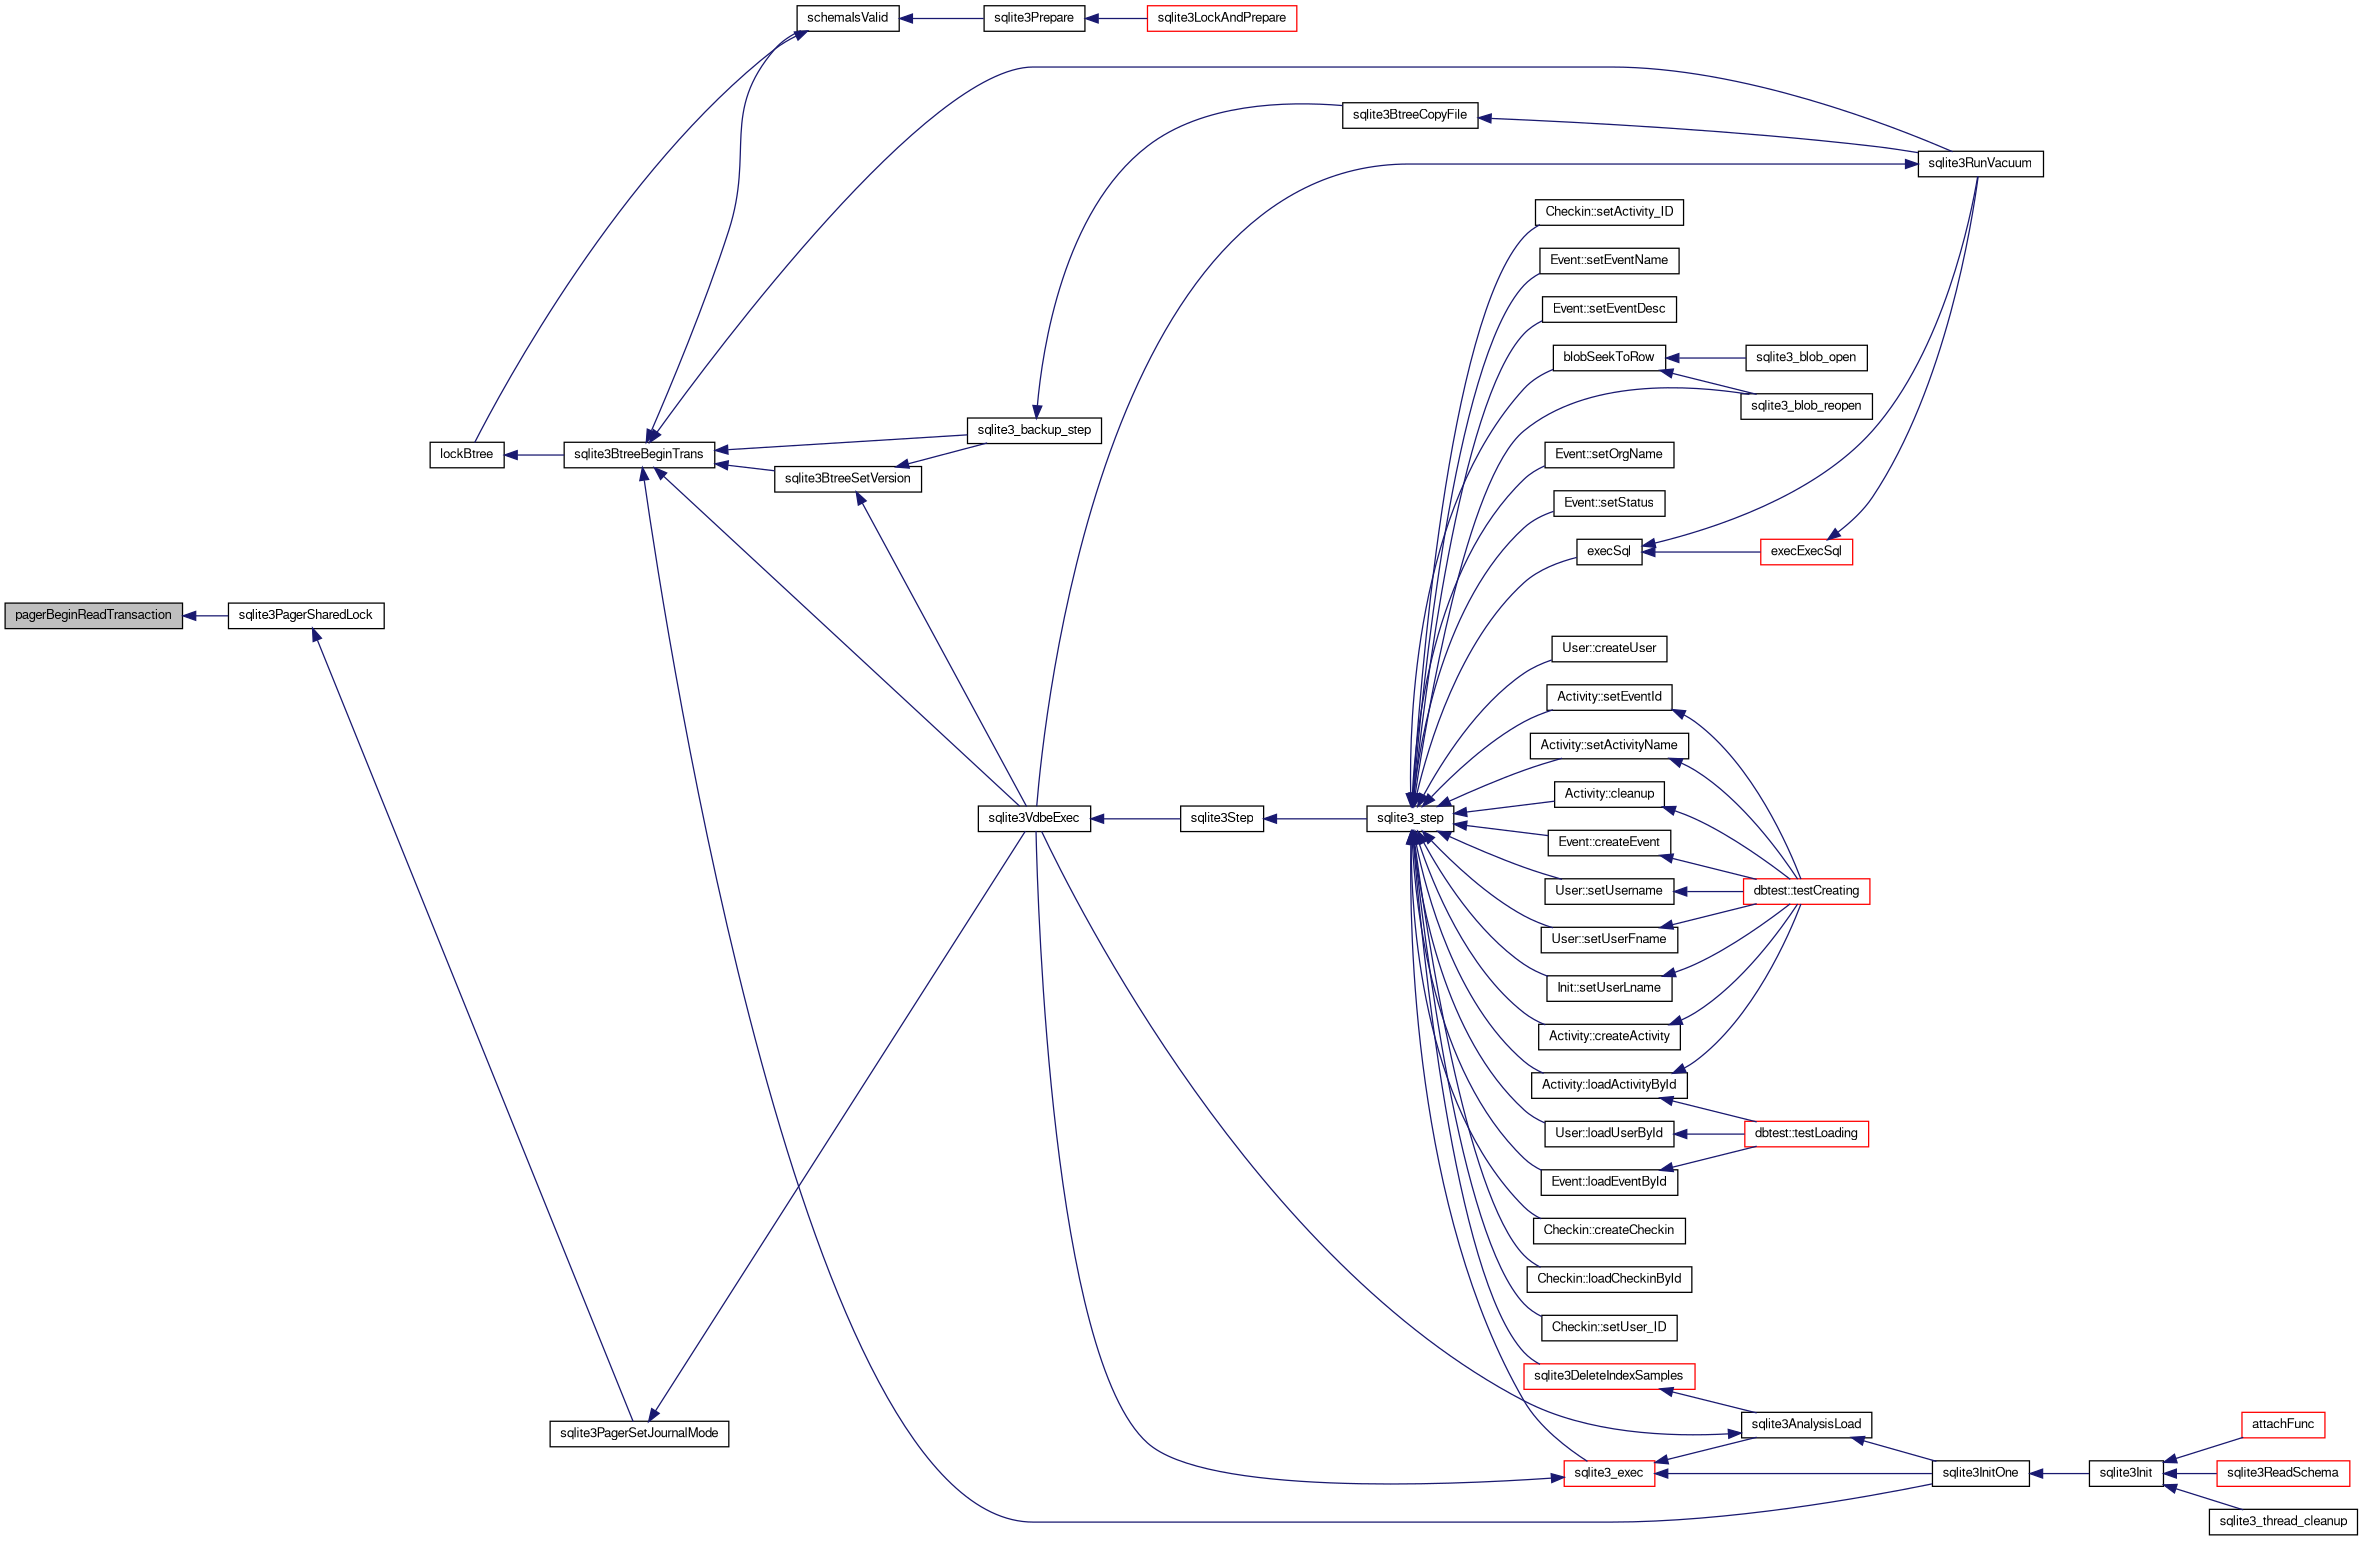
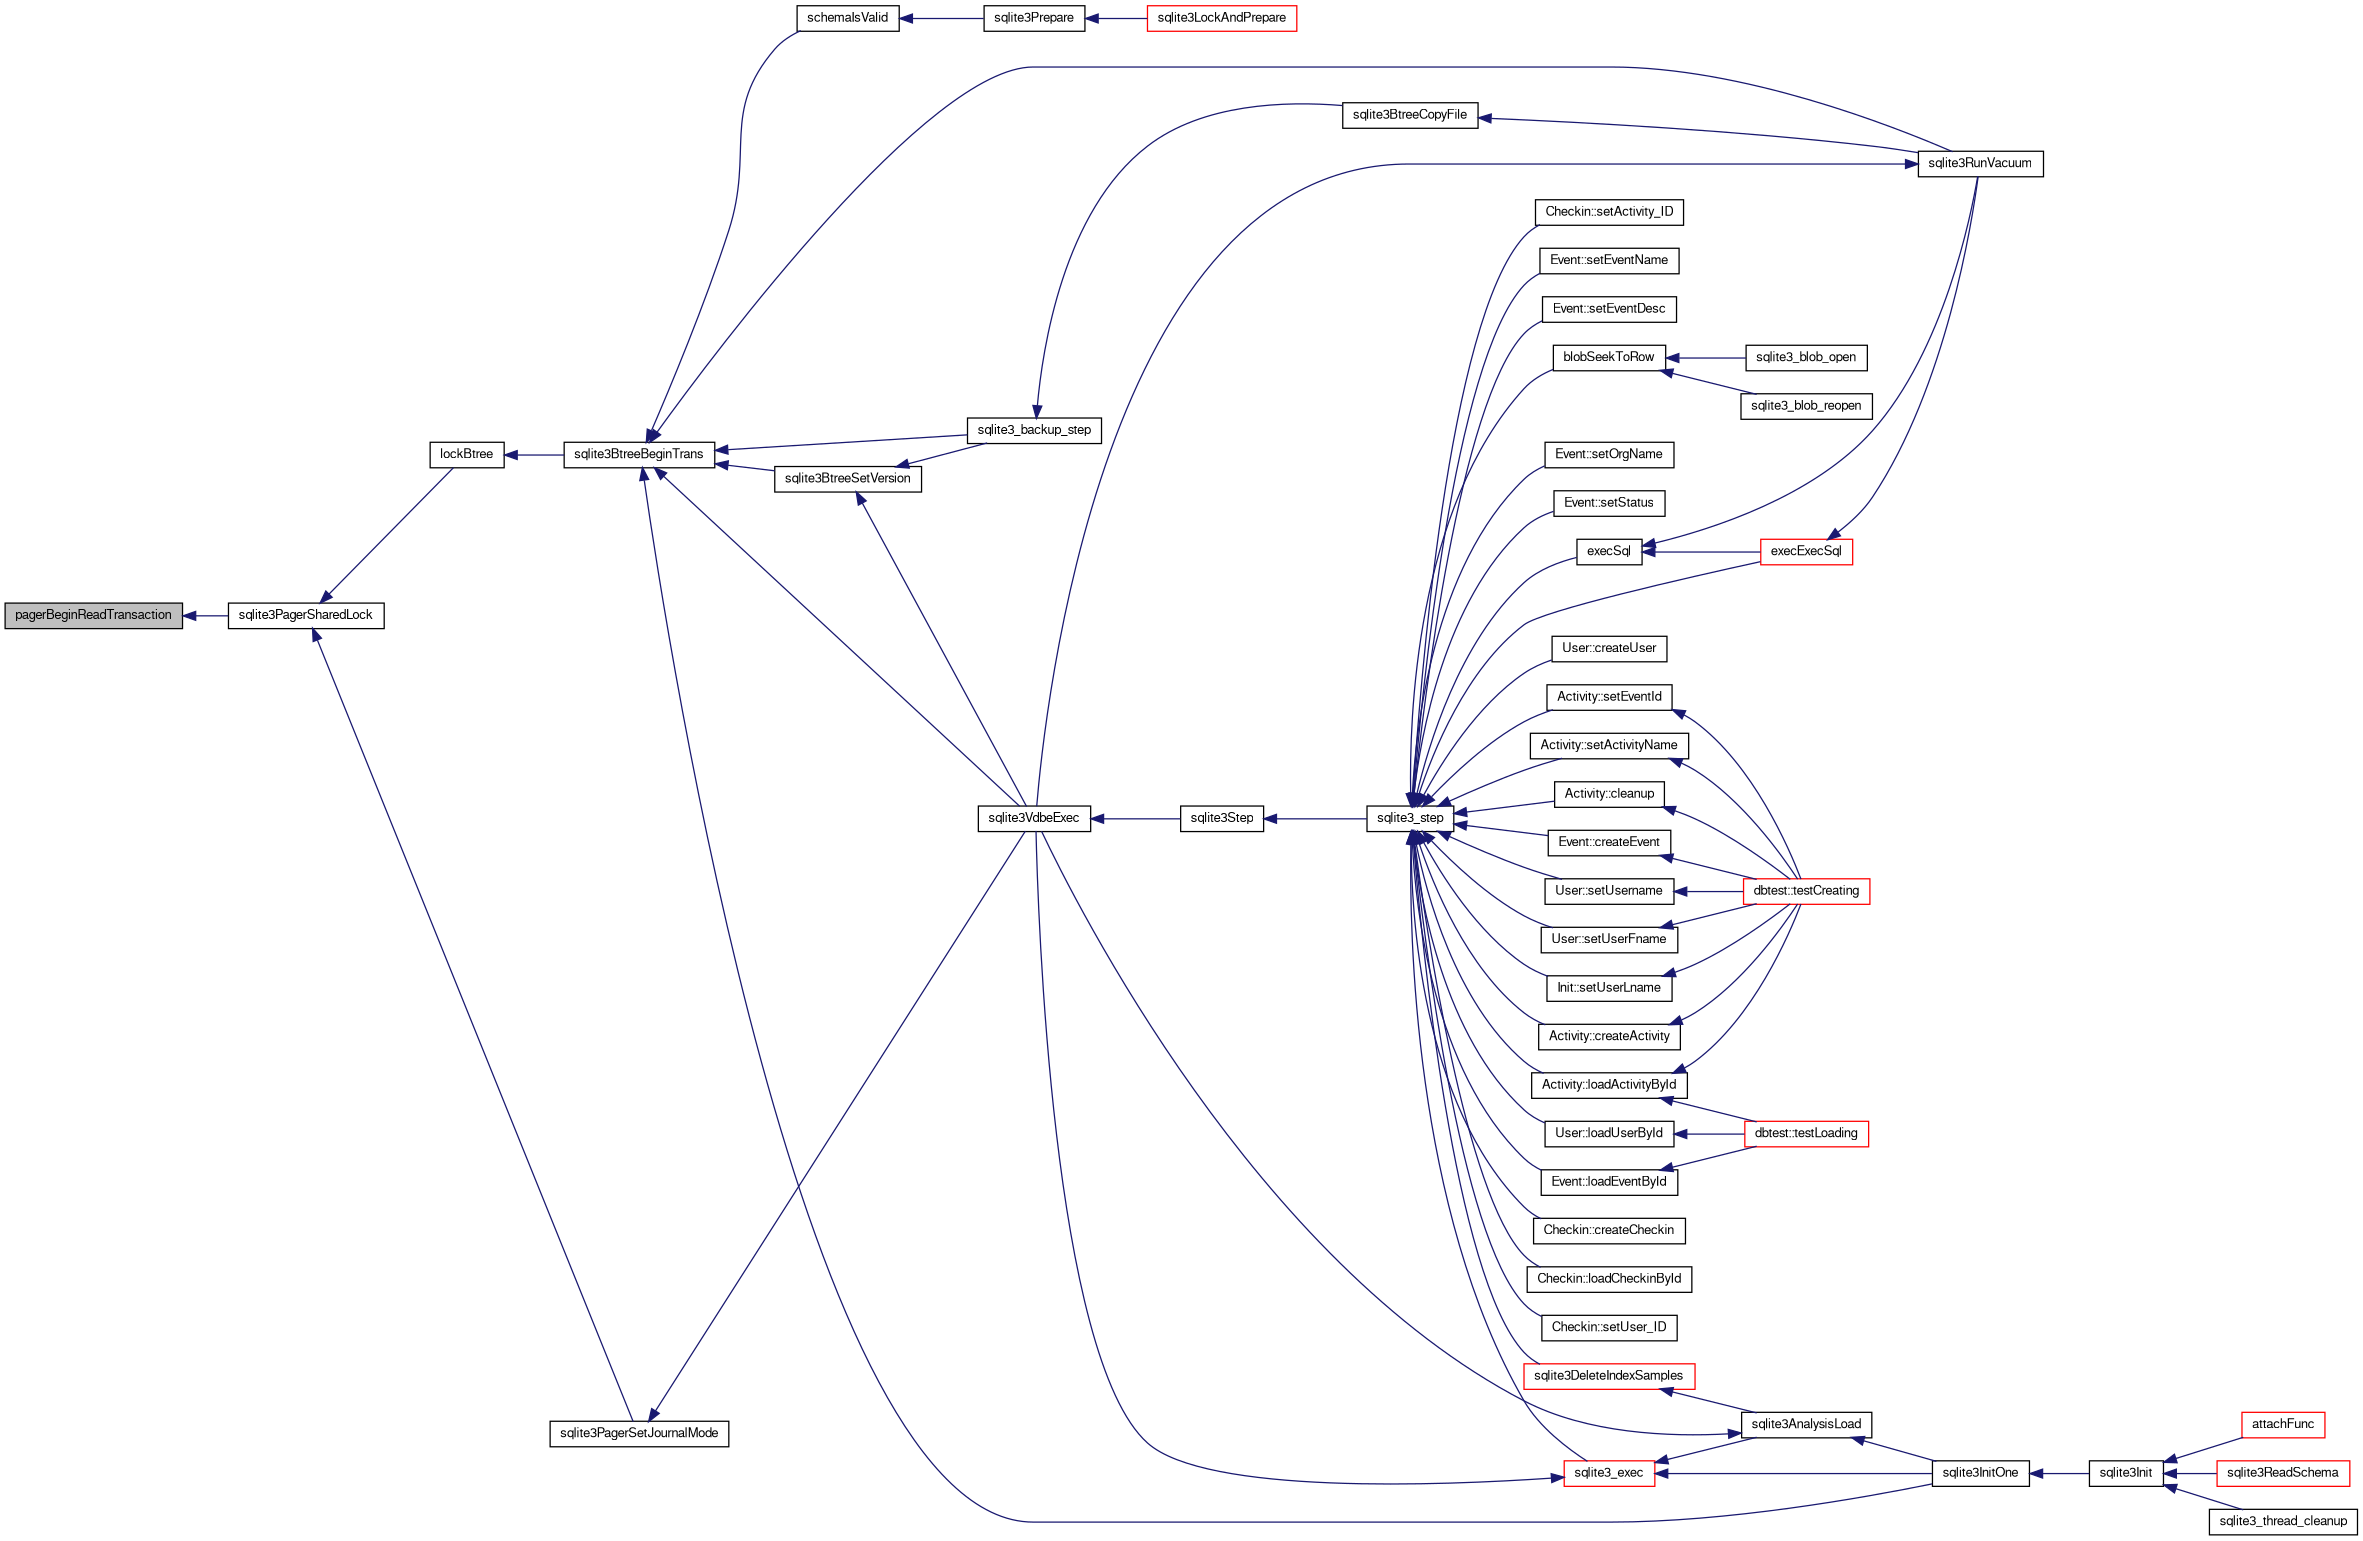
(613, 221) -> (391, 531)
(1486, 494) -> (1544, 616)
